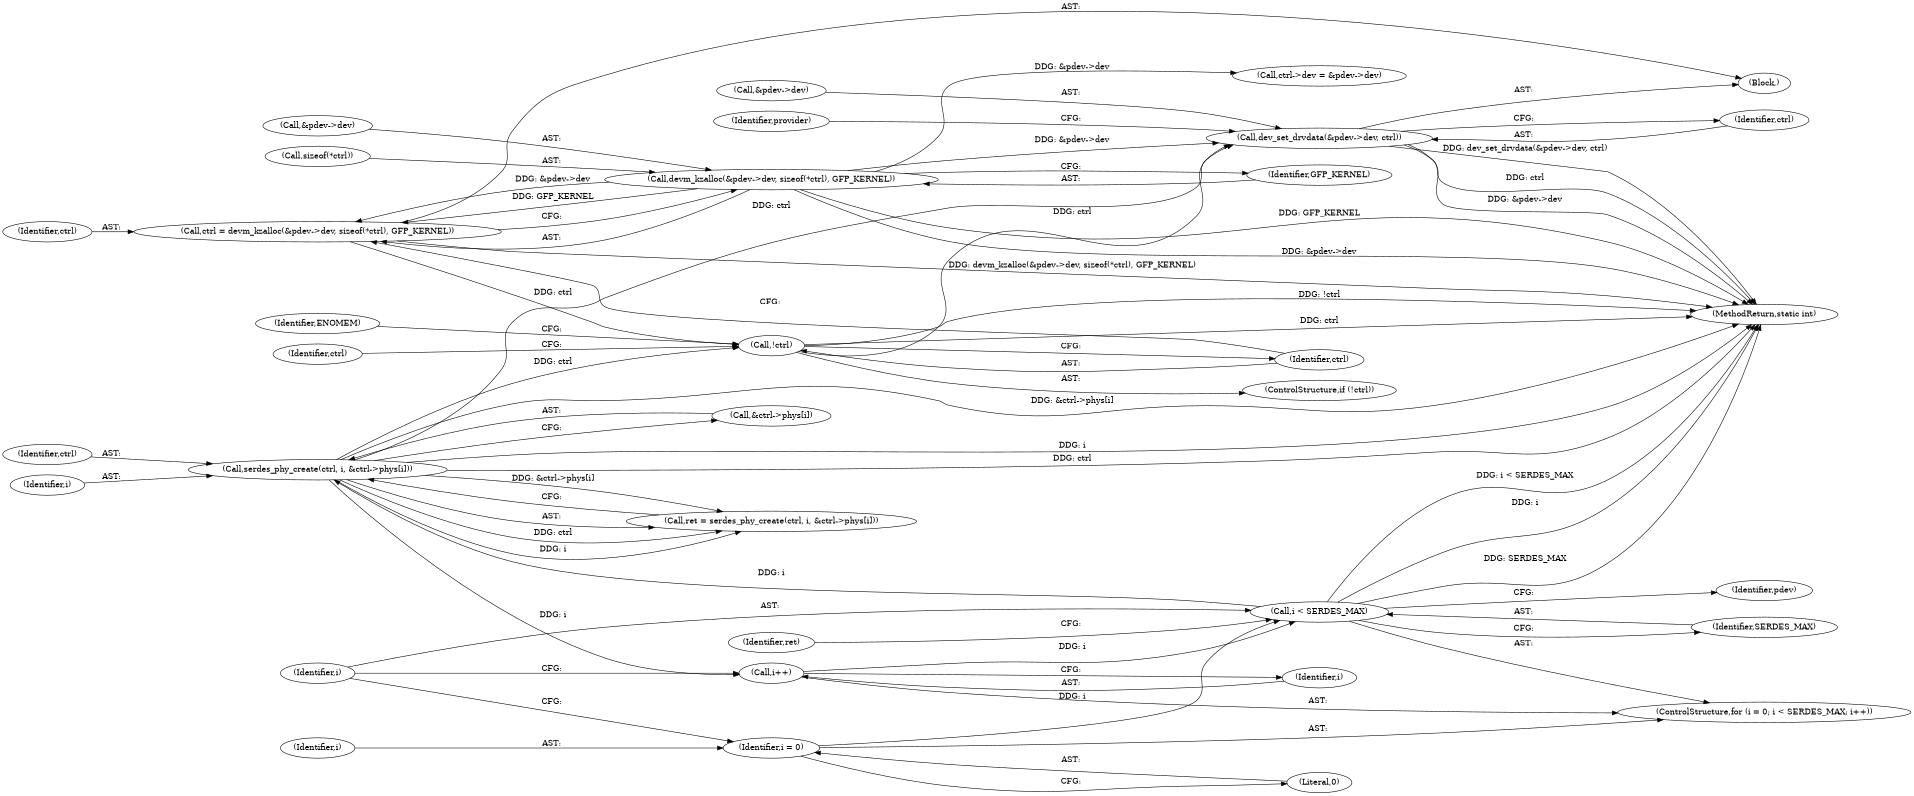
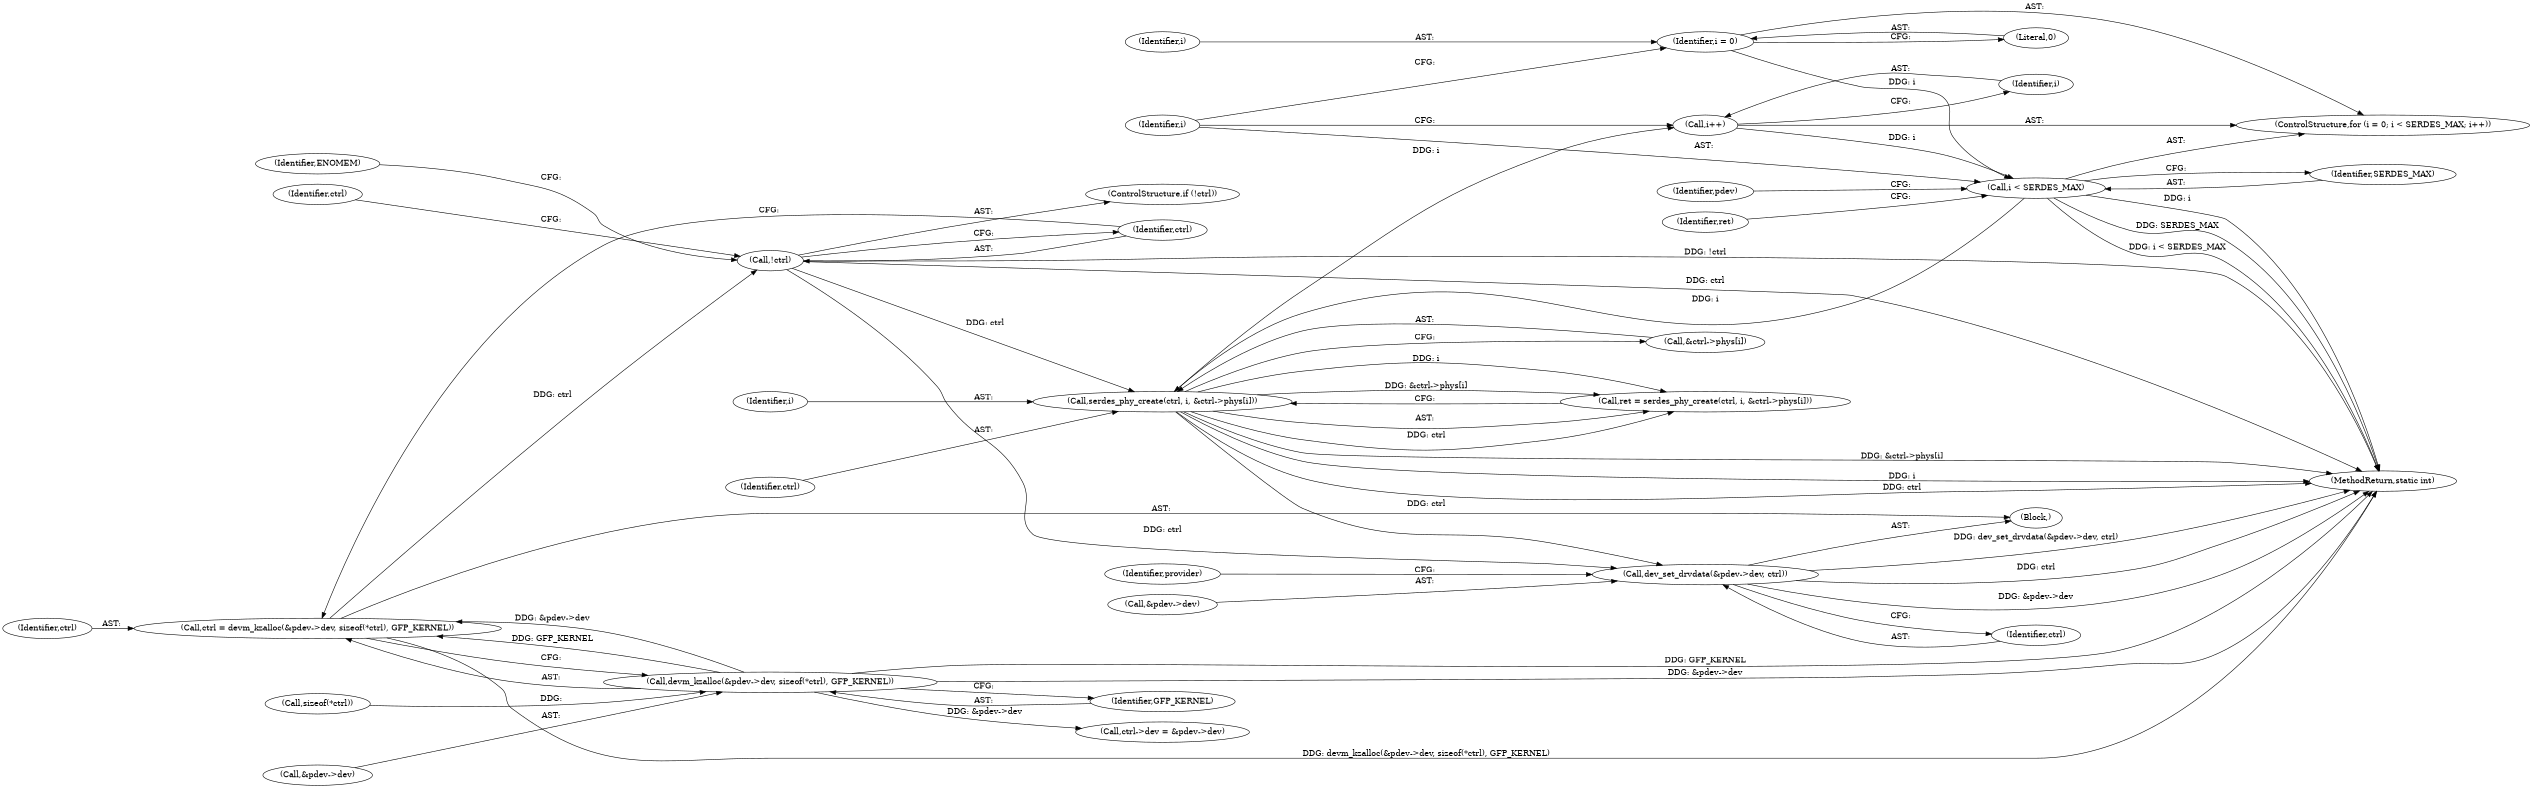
(1030, 154) -> none
(553, 161) -> (552, 699)
(528, 379) -> (961, 329)
(1548, 600) -> (1857, 190)
